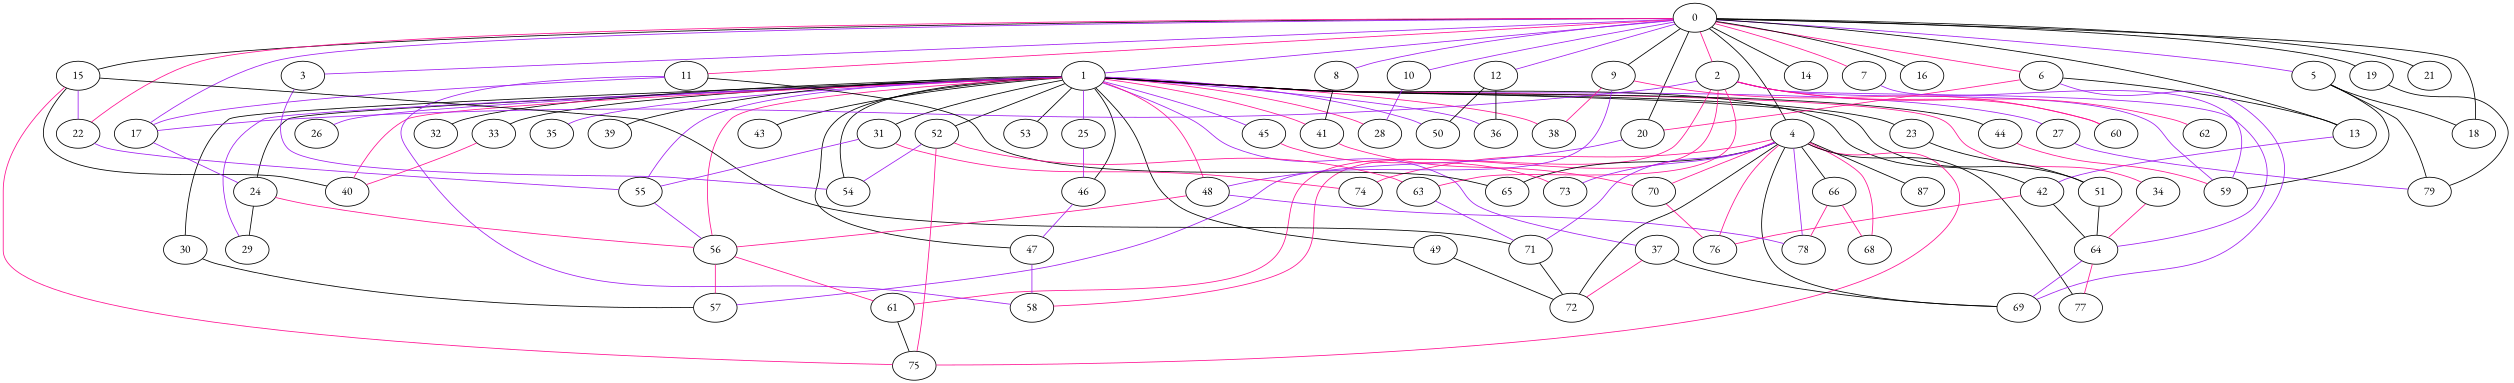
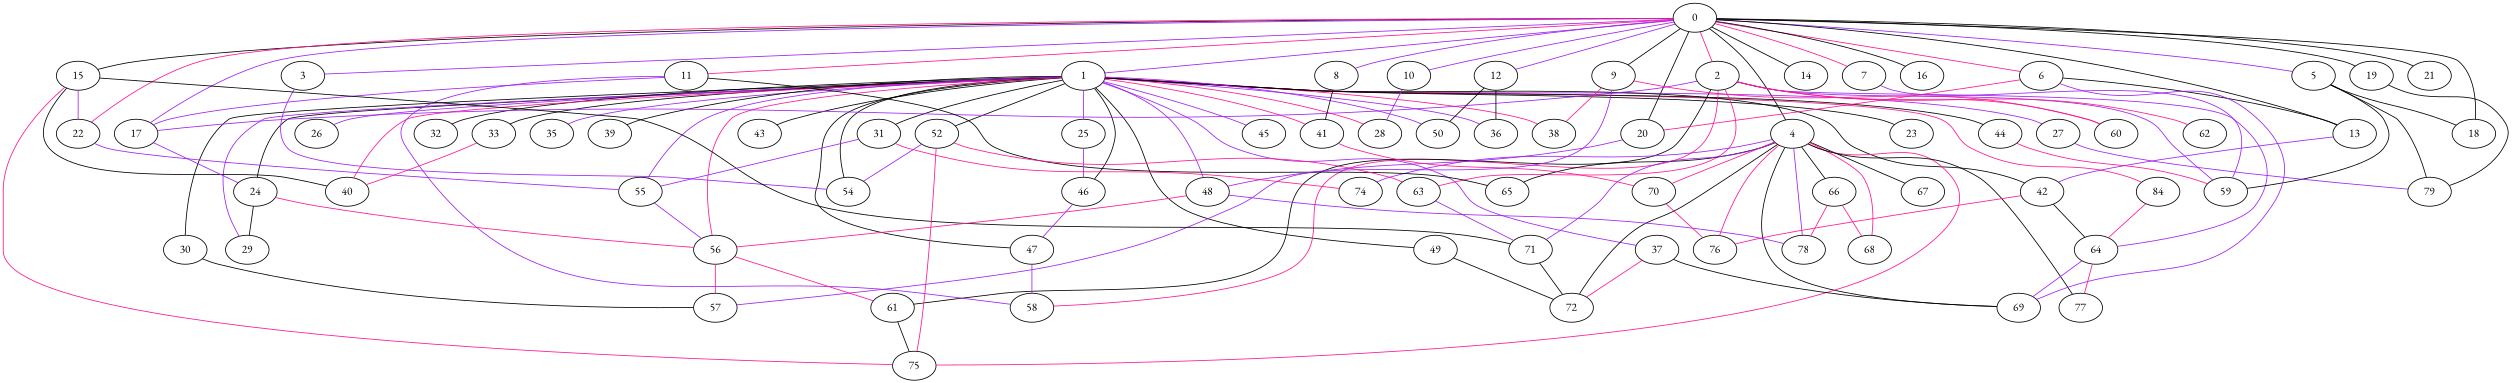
(1161, 112) -> (1161, 112)
(1025, 134) -> none
(1584, 157) -> (1584, 157)
(1565, 192) -> none
(1923, 192) -> (1923, 192)
(2100, 192) -> none
(2158, 192) -> (2158, 192)
(1281, 247) -> (1281, 247)
